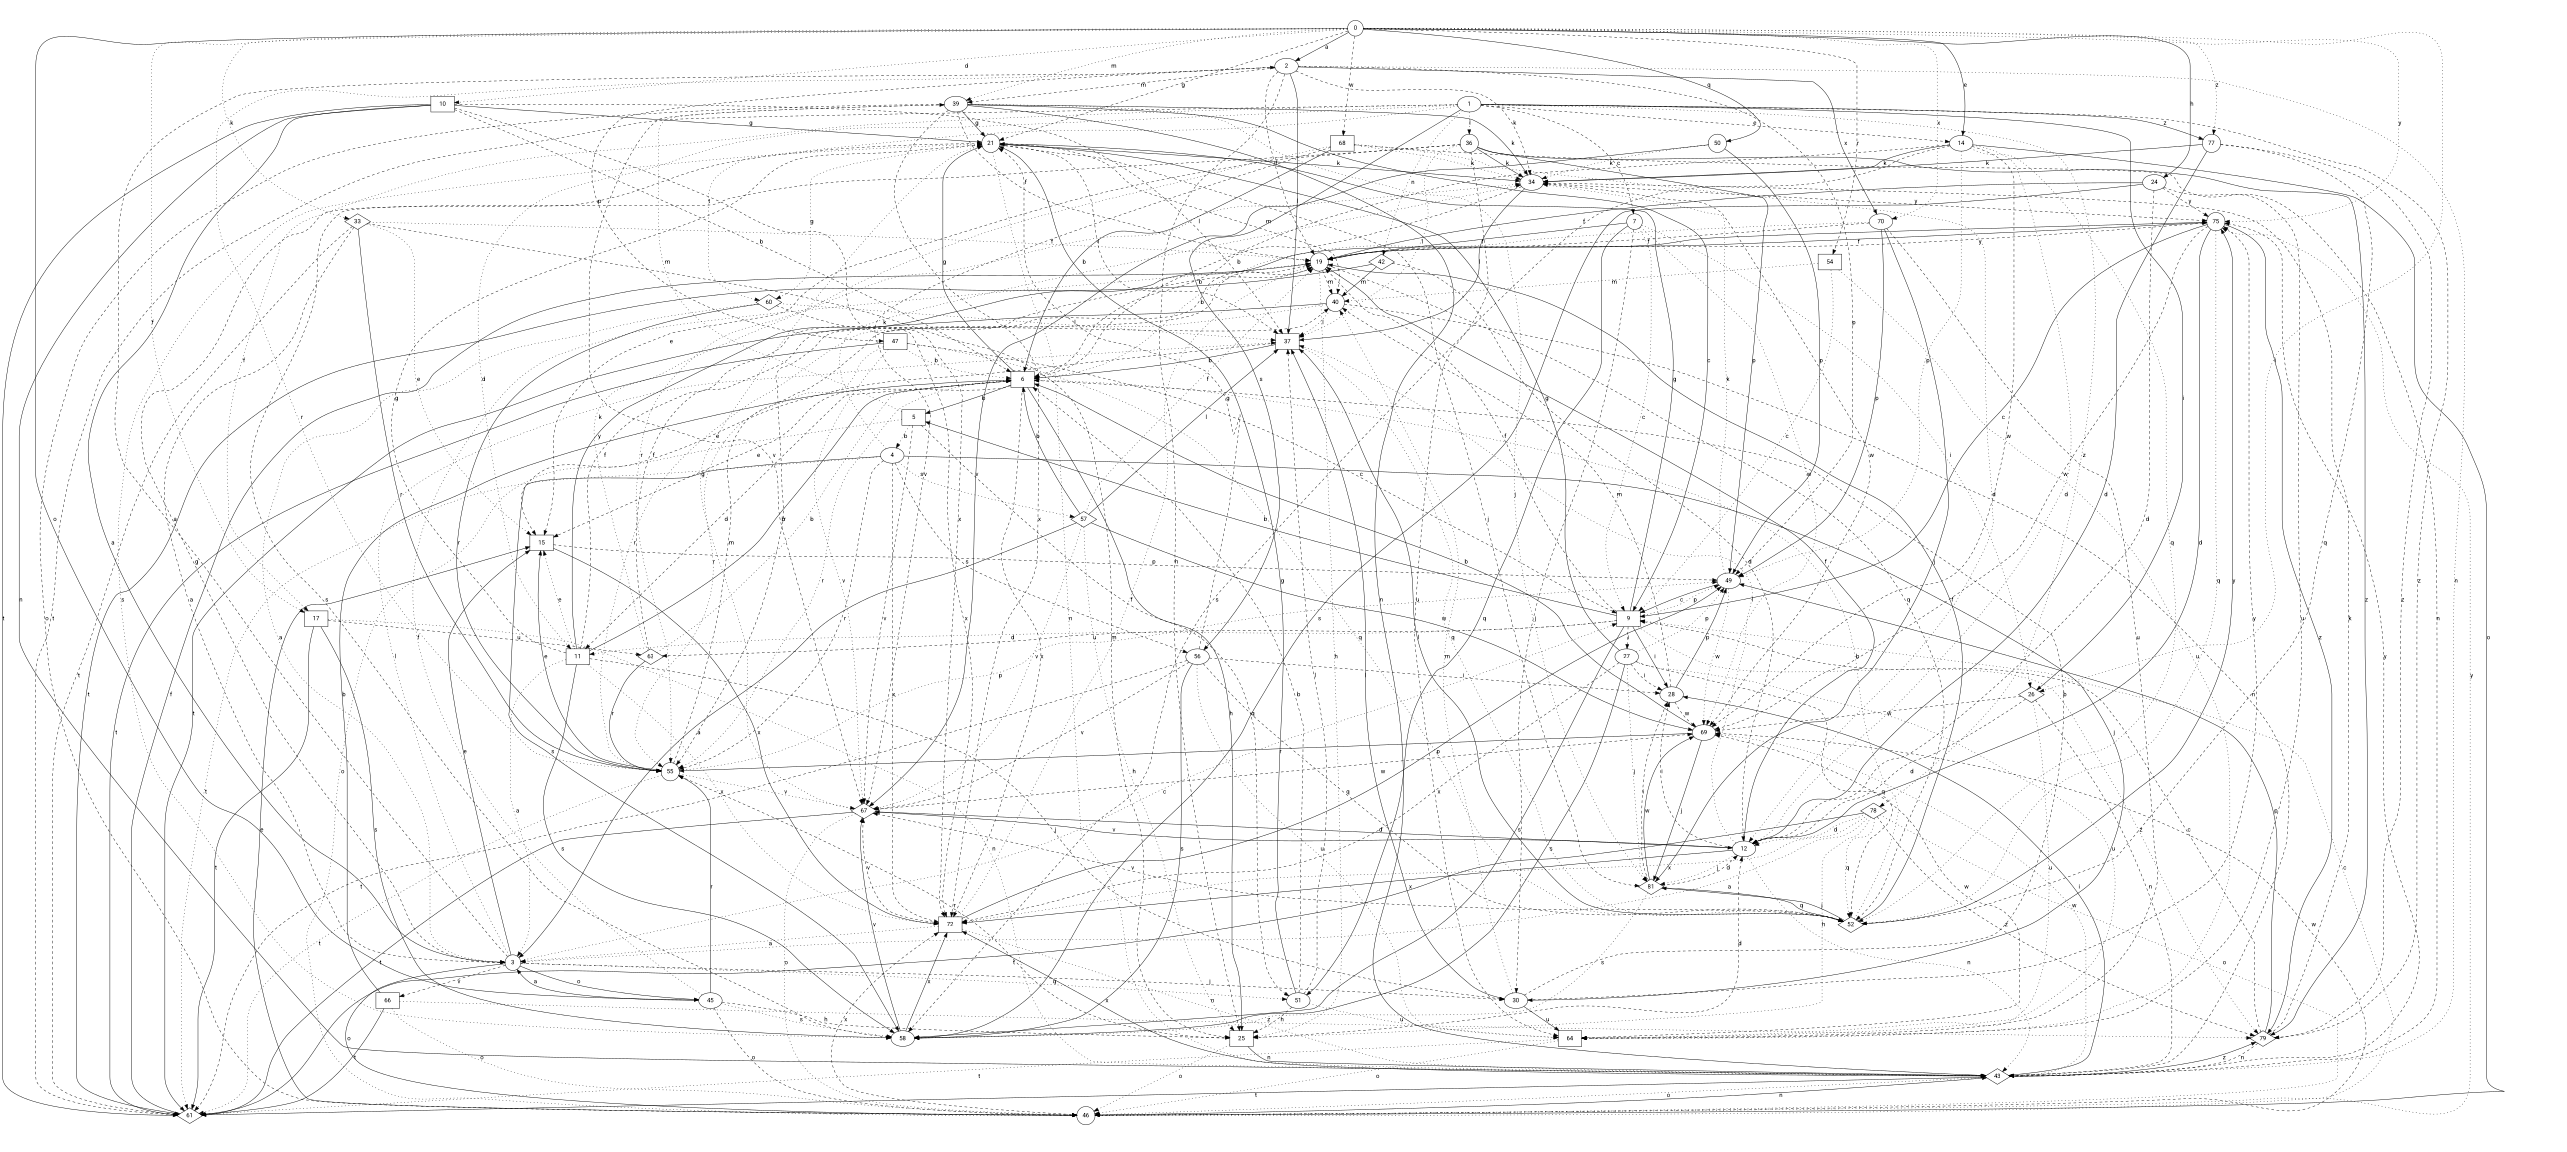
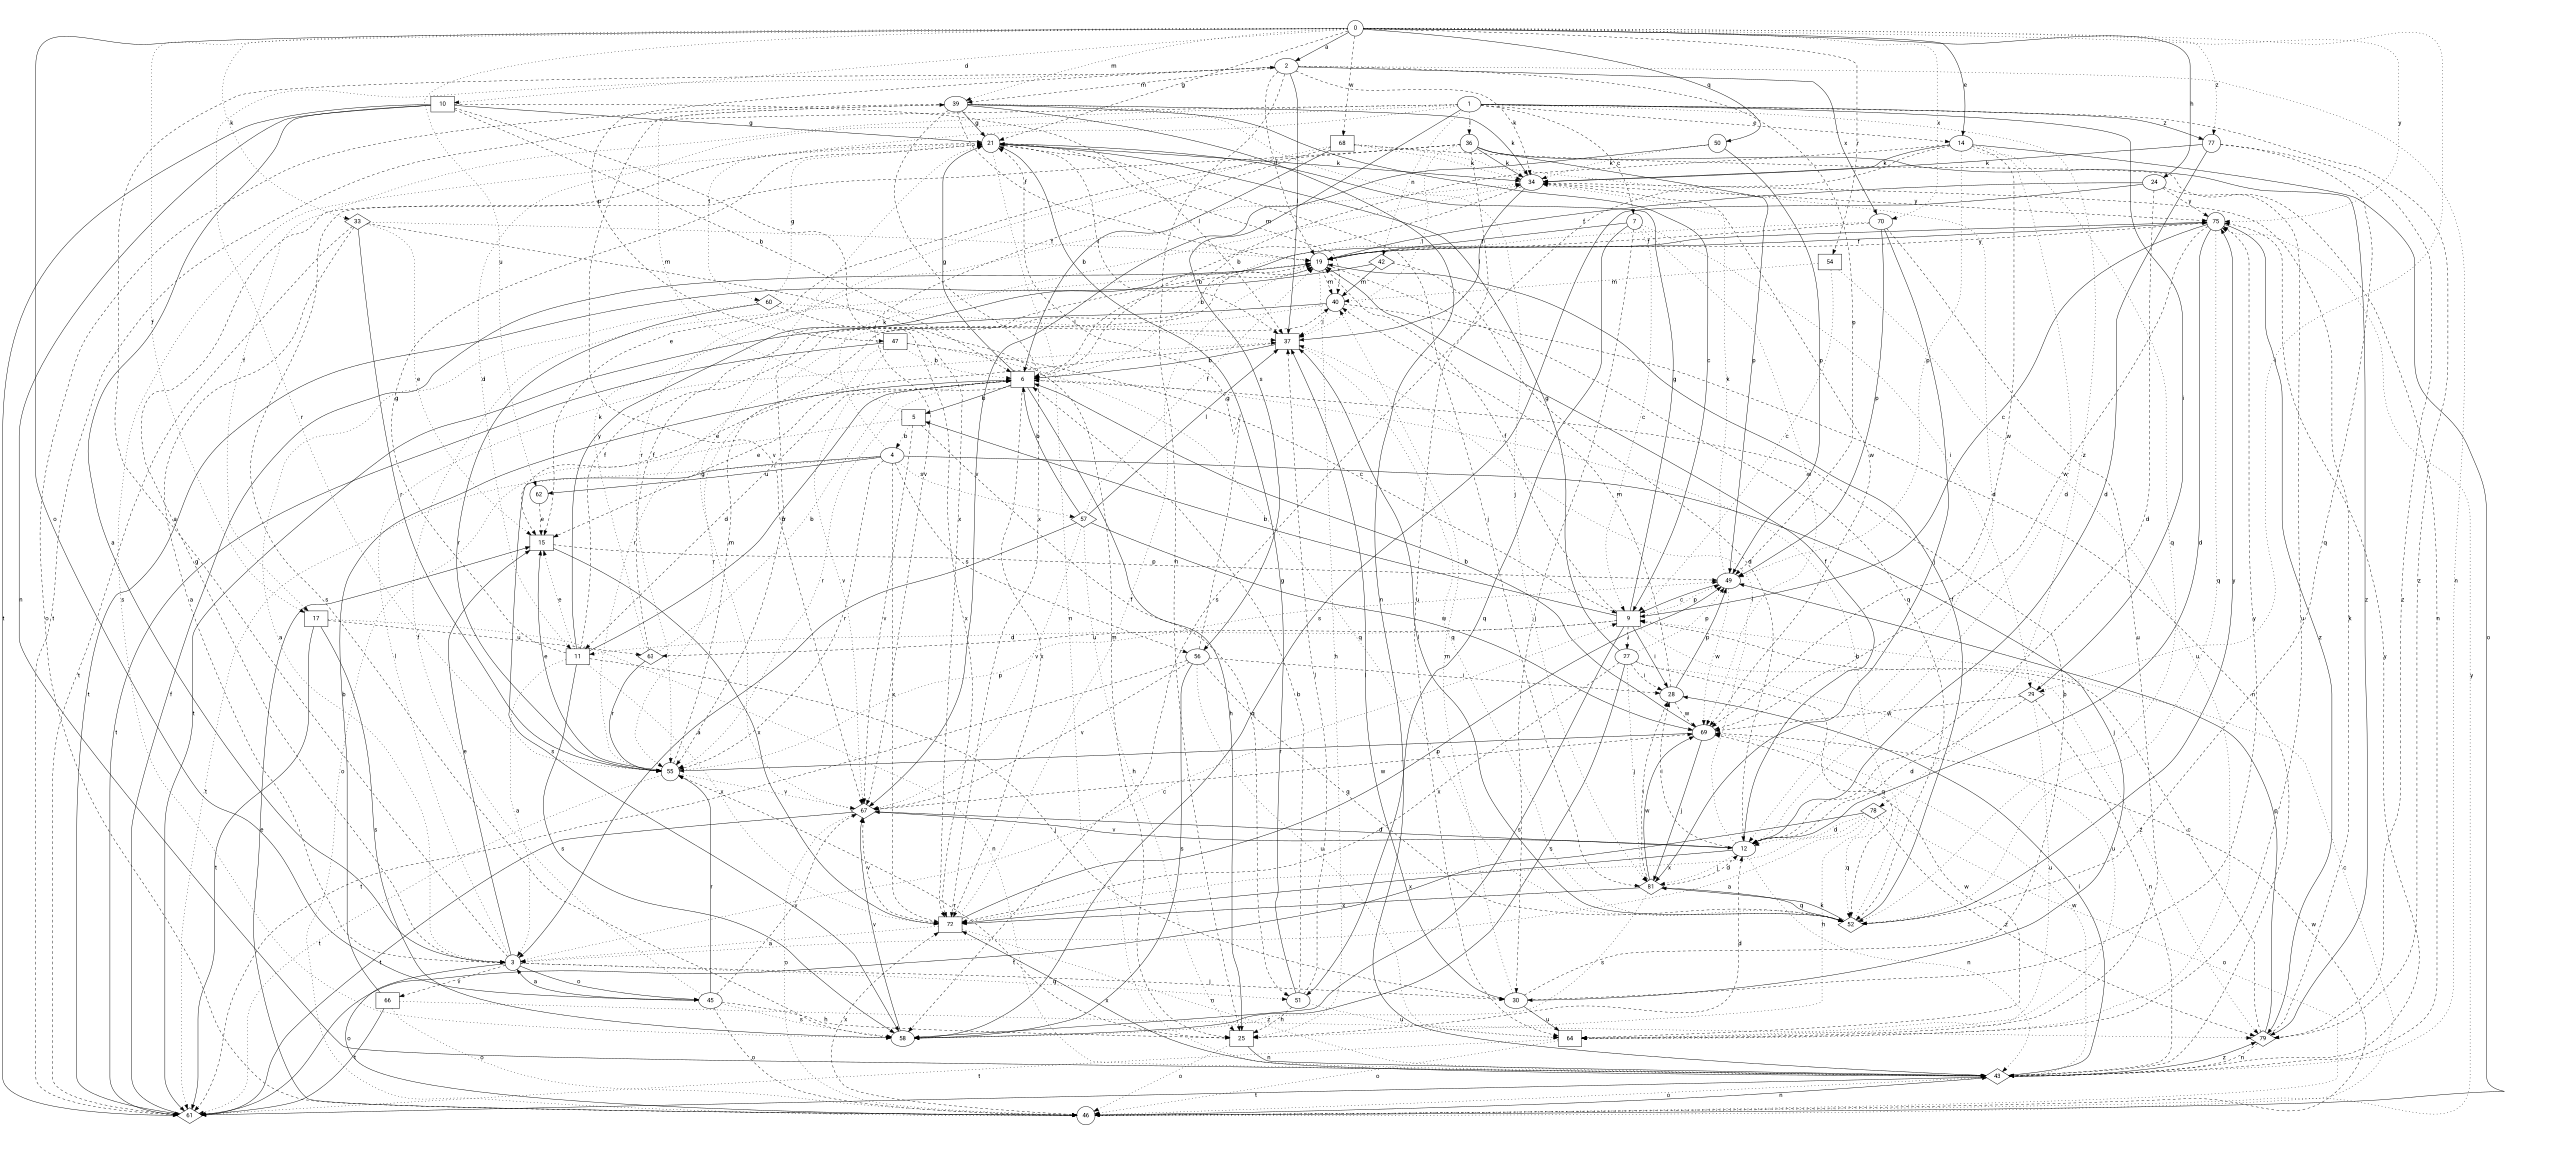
(831, 170) -> (802, 162)
none -> (539, 495)
(2031, 695) -> (2031, 695)
(1381, 904) -> (791, 908)
(1822, 906) -> (1822, 906)
(926, 984) -> (1303, 906)
